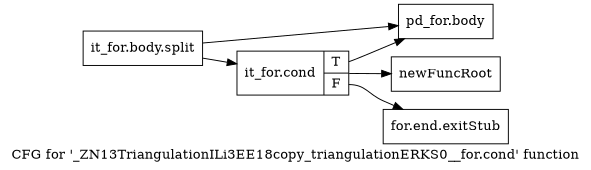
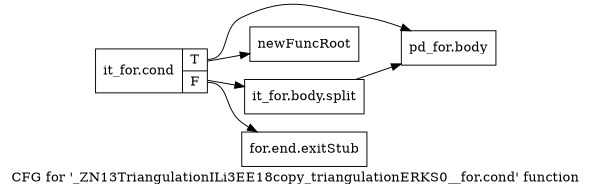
(215, 60) -> (225, 83)
